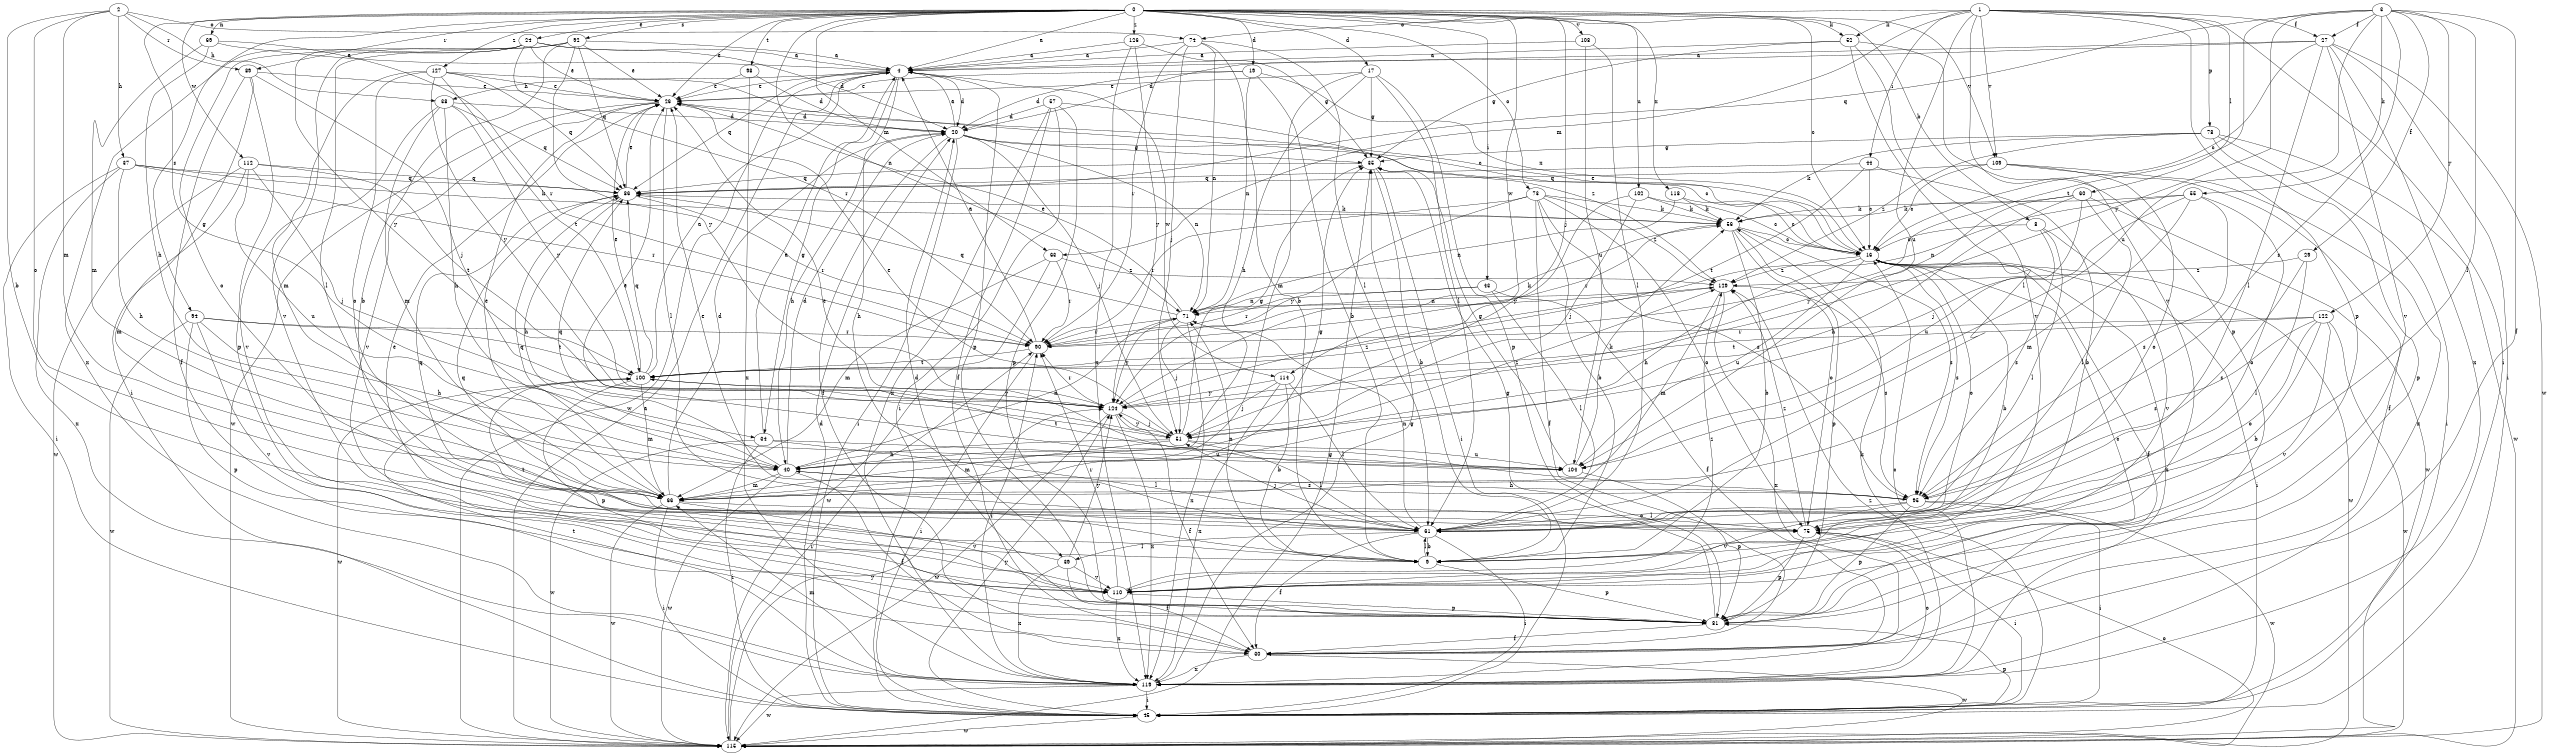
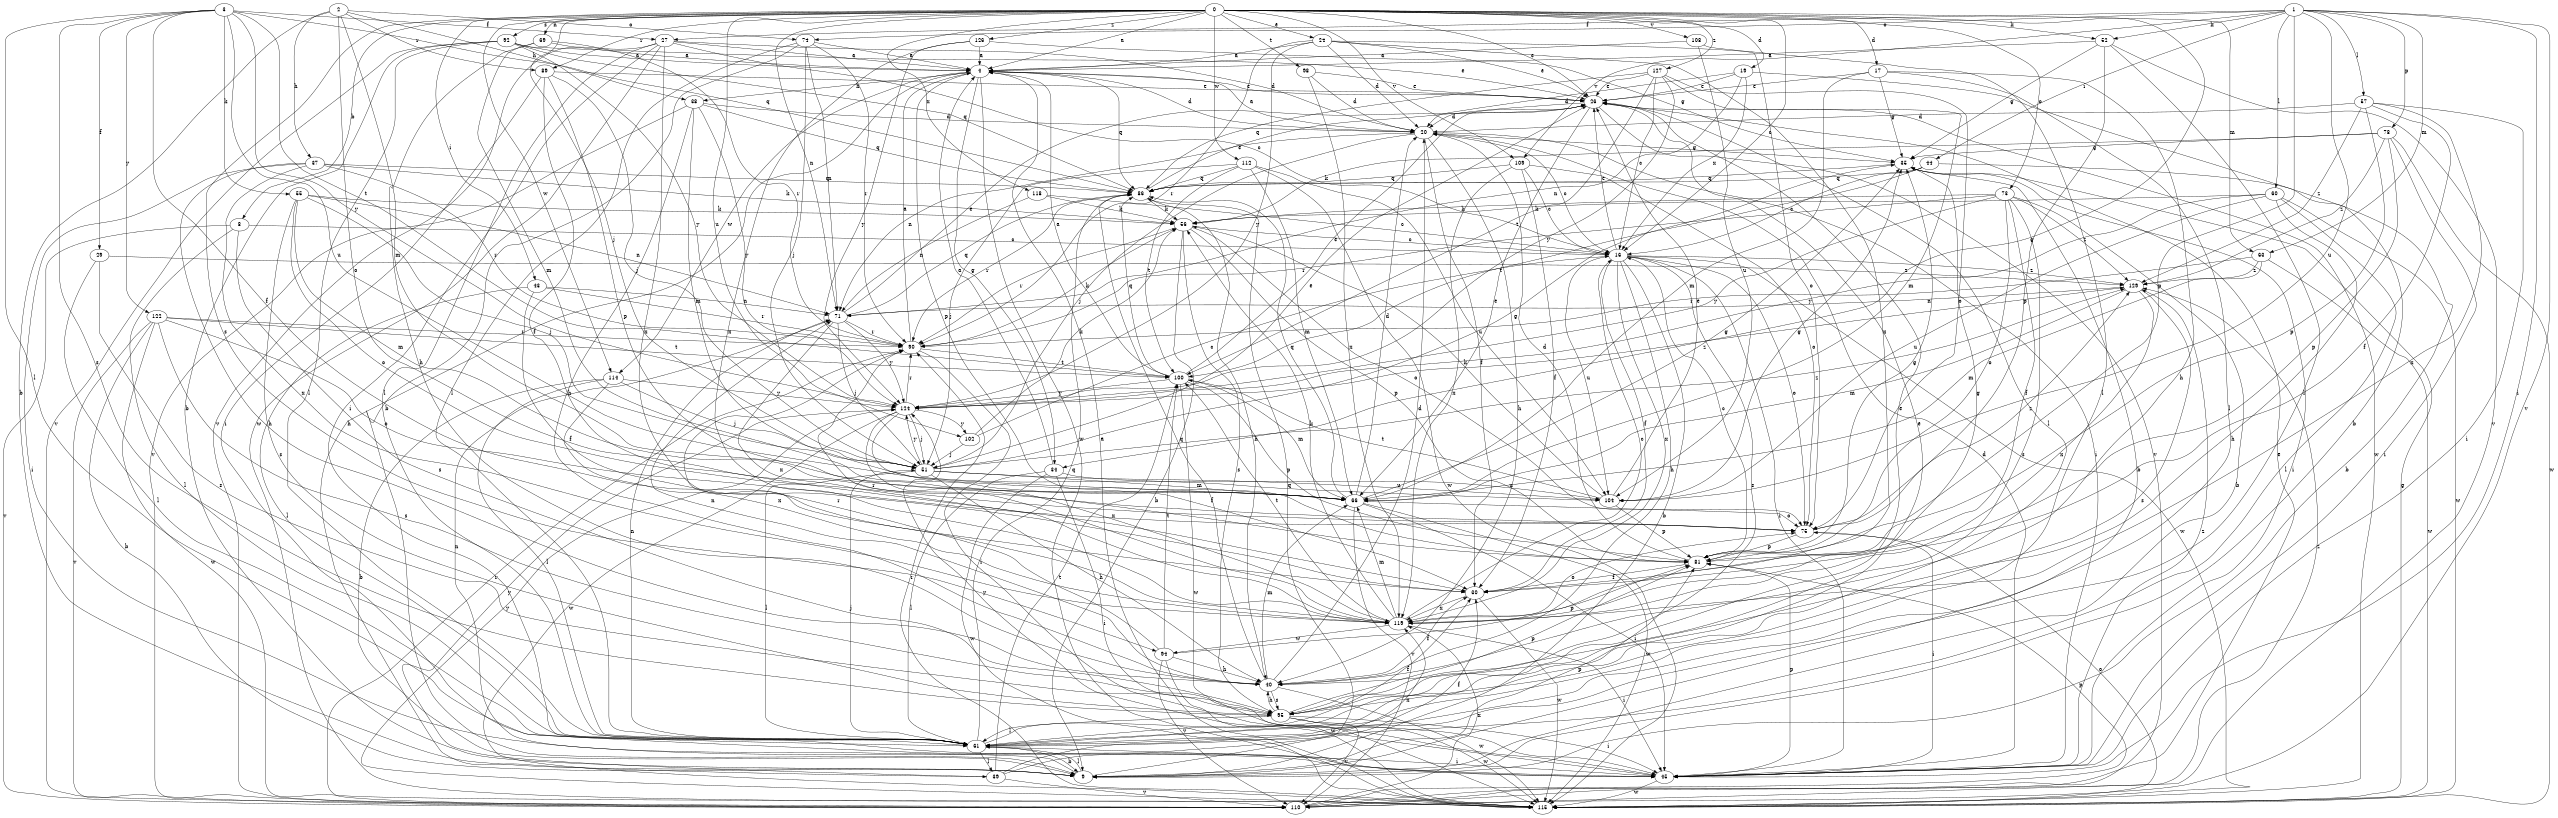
none -> (2349, 39)
(1317, 312) -> (942, 416)
(1510, 346) -> none
(929, 690) -> (1283, 639)
